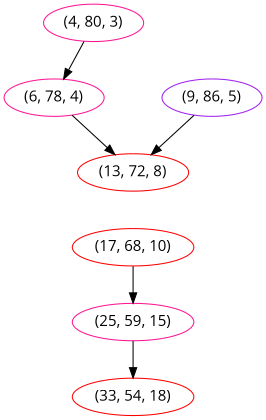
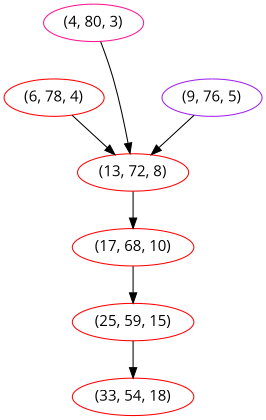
(76, 56) -> (117, 92)
(54, 98) -> (54, 98)
(212, 98) -> (212, 98)
none -> (133, 205)
(133, 322) -> (133, 322)
